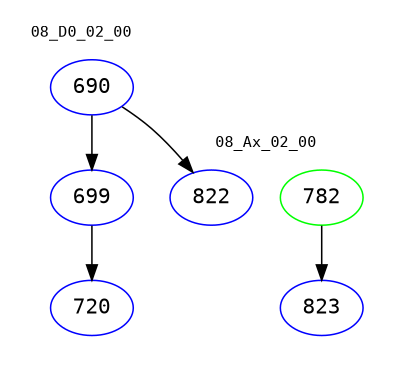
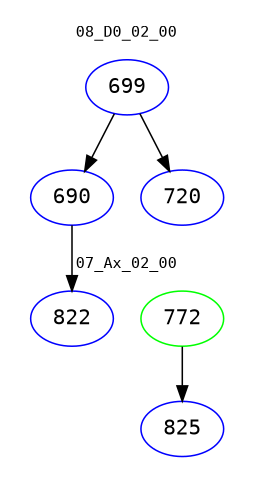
(92, 135) -> (103, 136)
(267, 143) -> (127, 264)
(322, 198) -> (182, 319)
(322, 308) -> (182, 429)
